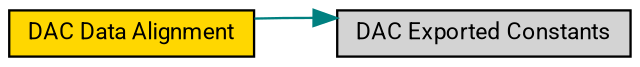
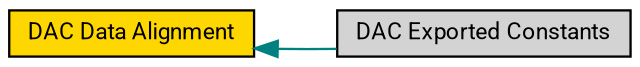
(284, 18) -> (307, 49)
